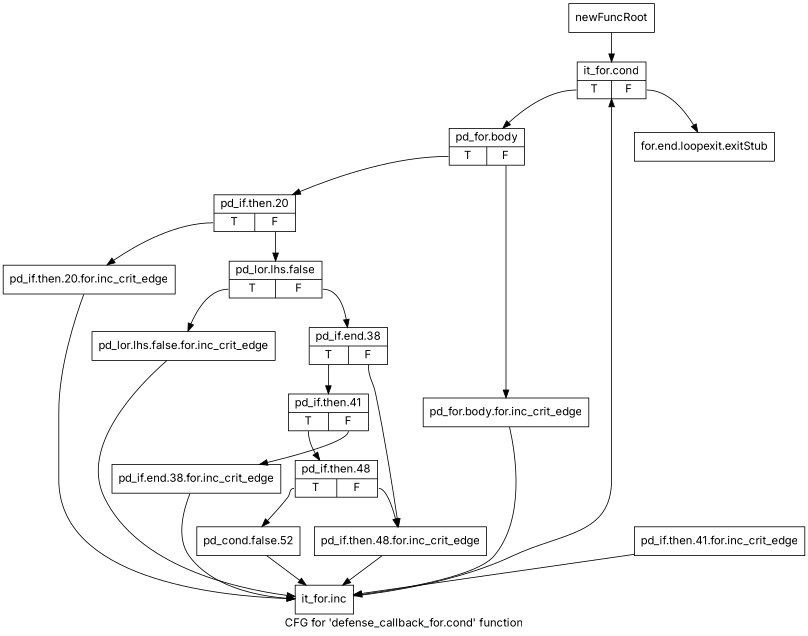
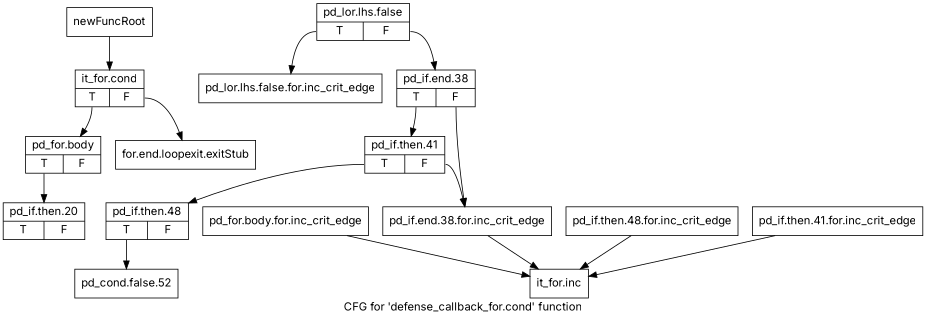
(276, 242) -> none
(506, 278) -> none
(89, 280) -> none
(385, 441) -> (458, 153)
(612, 443) -> none
(389, 501) -> none
(119, 520) -> none
(283, 568) -> none
